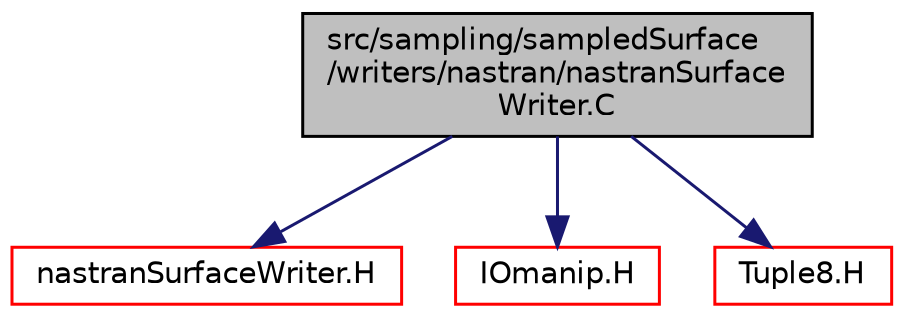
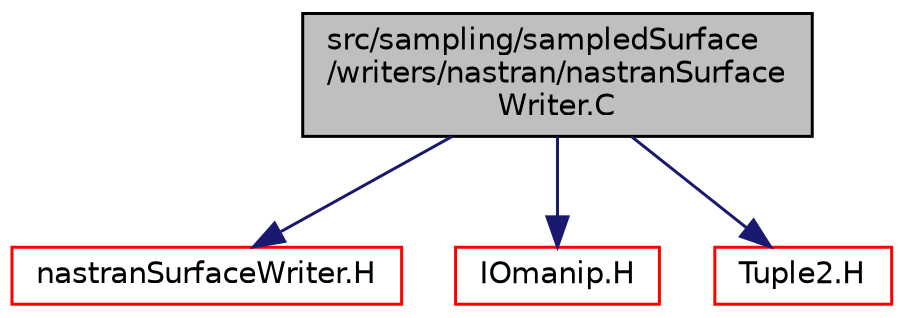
(803, 276) -> (803, 276)
